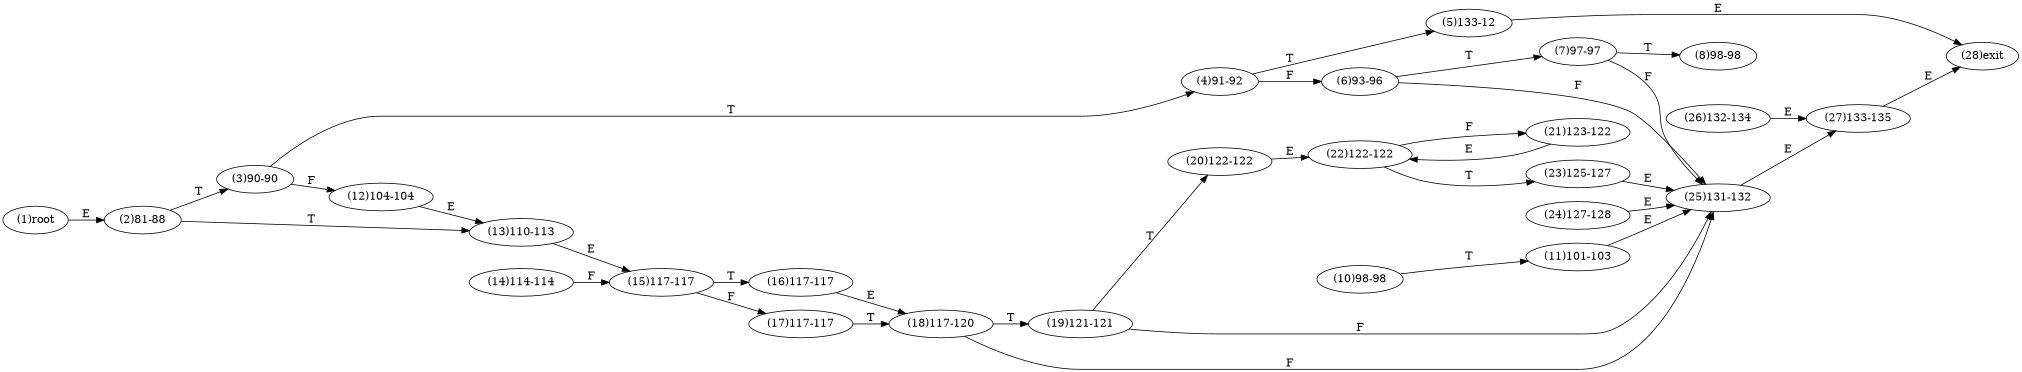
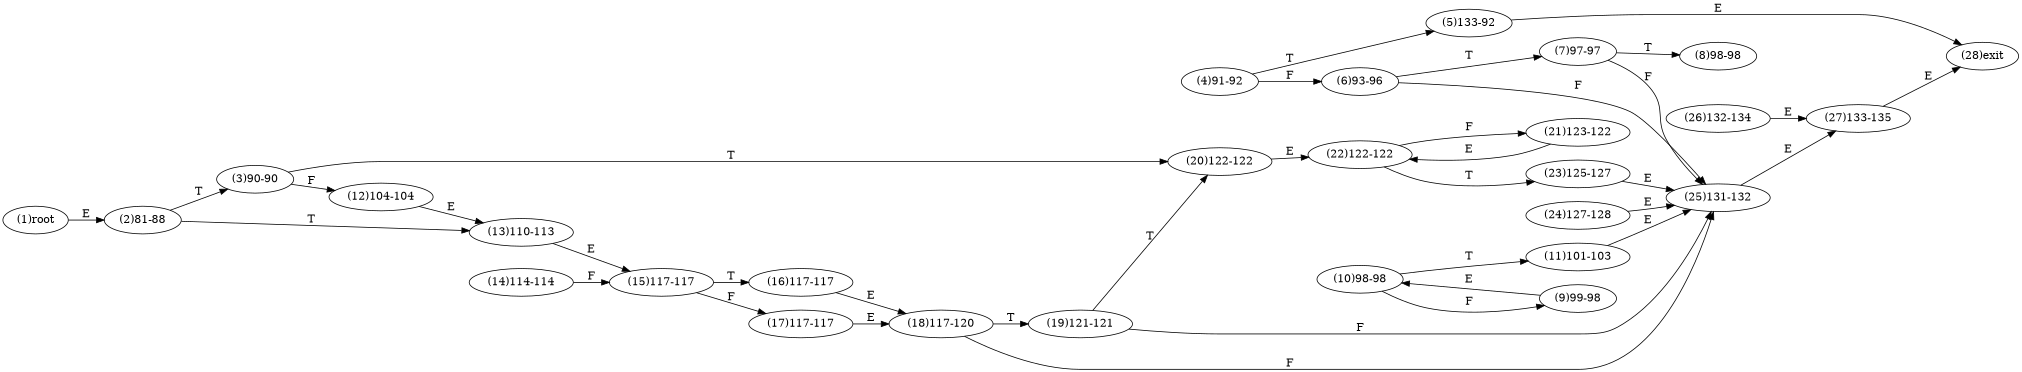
(1469, 23) -> (1469, 23)
(723, 116) -> (724, 162)
none -> (1578, 299)
(871, 318) -> (871, 318)
